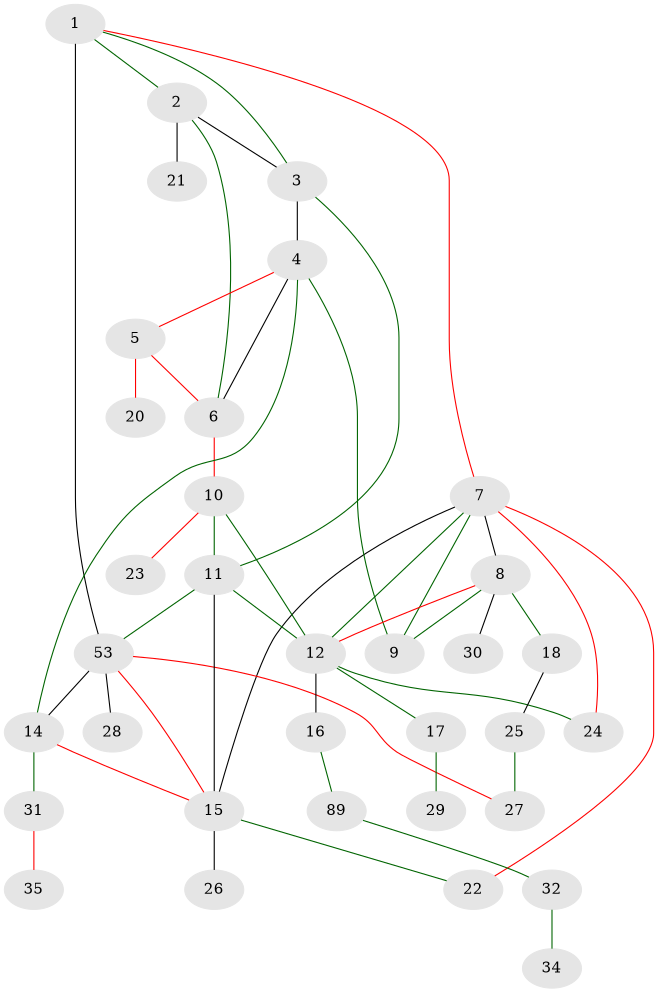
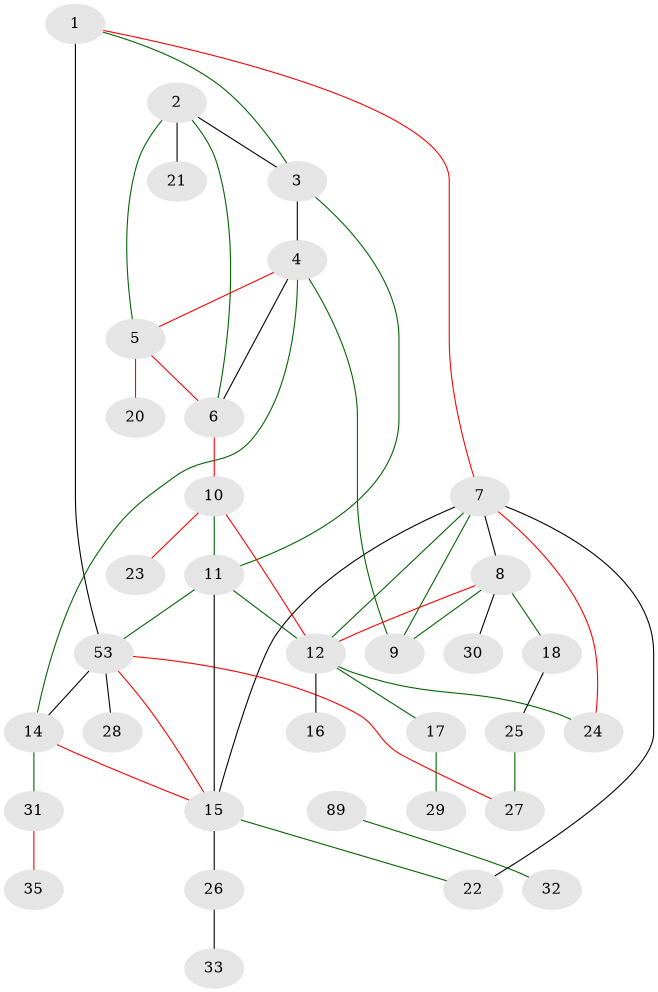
(126, 63) -> (128, 216)
(266, 574) -> (266, 574)
(654, 692) -> (654, 692)
(326, 772) -> none
none -> (214, 968)
(552, 968) -> none
